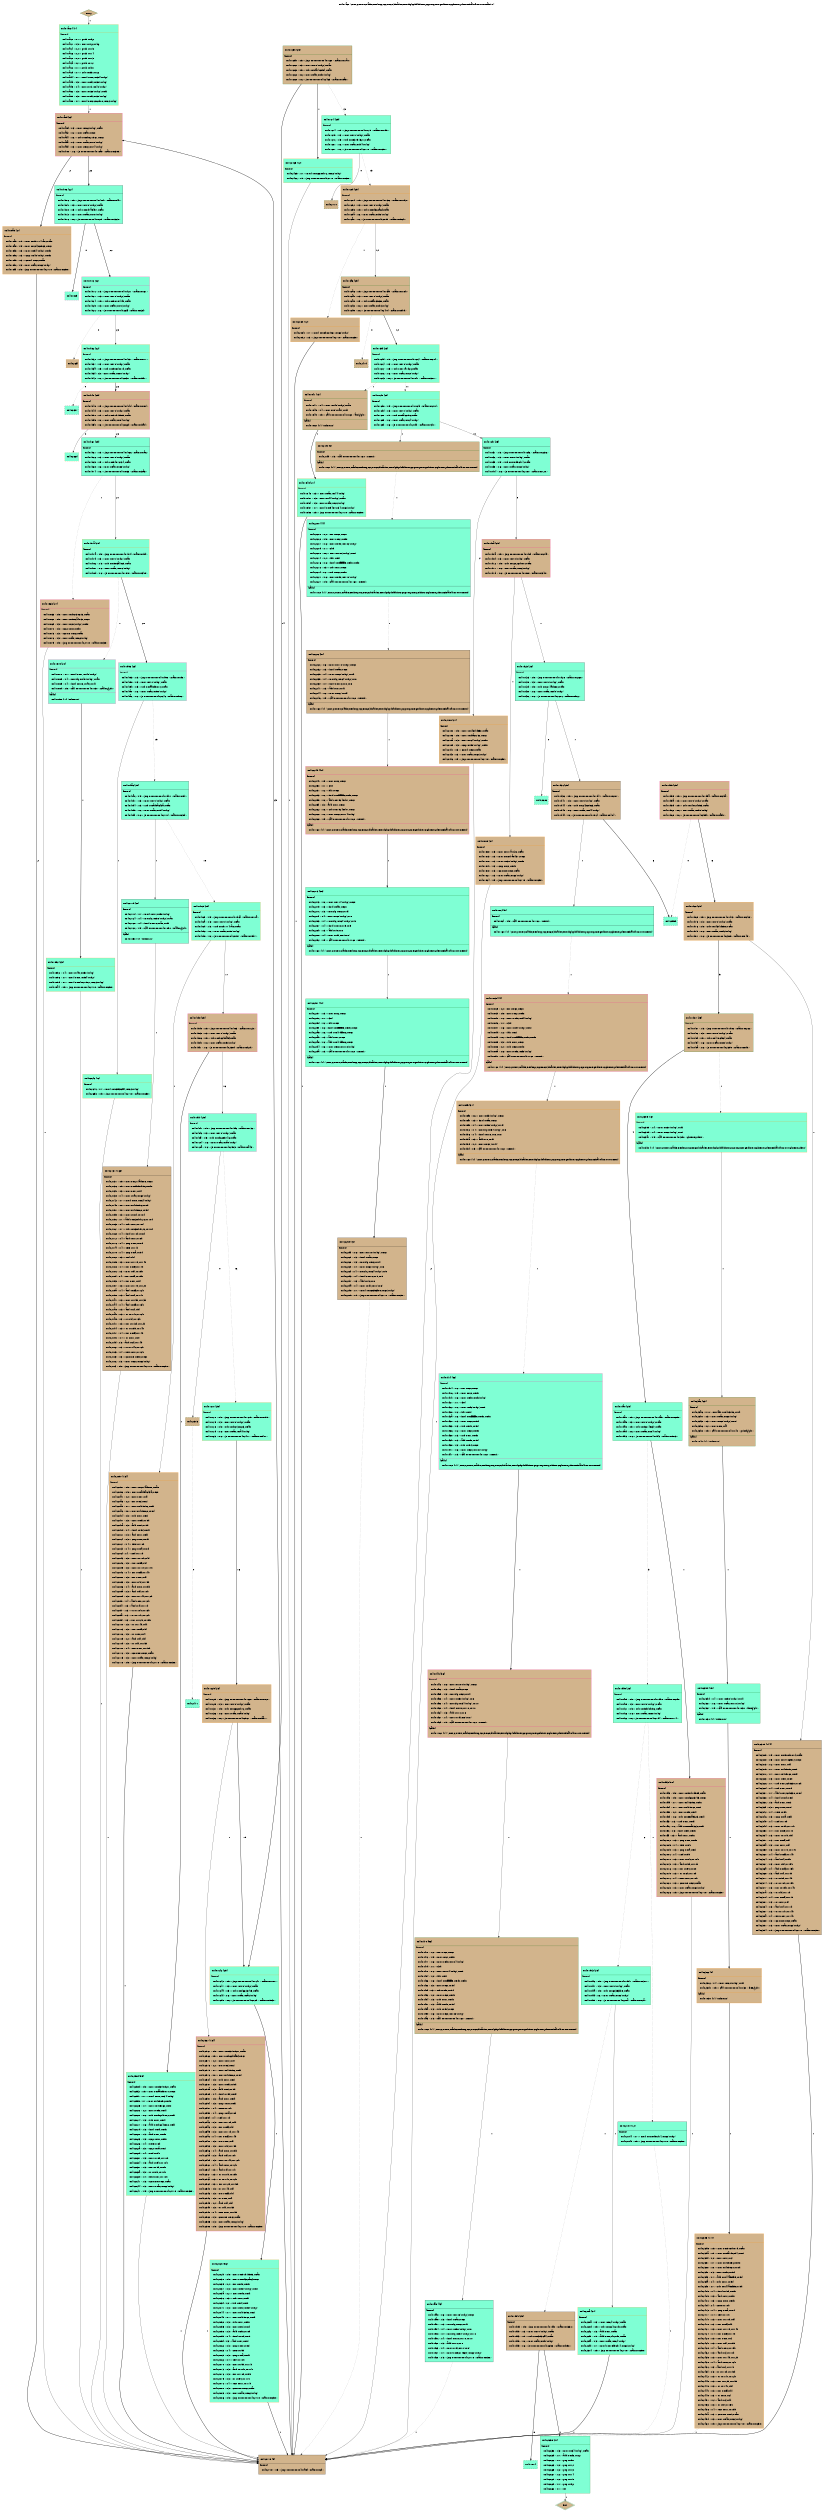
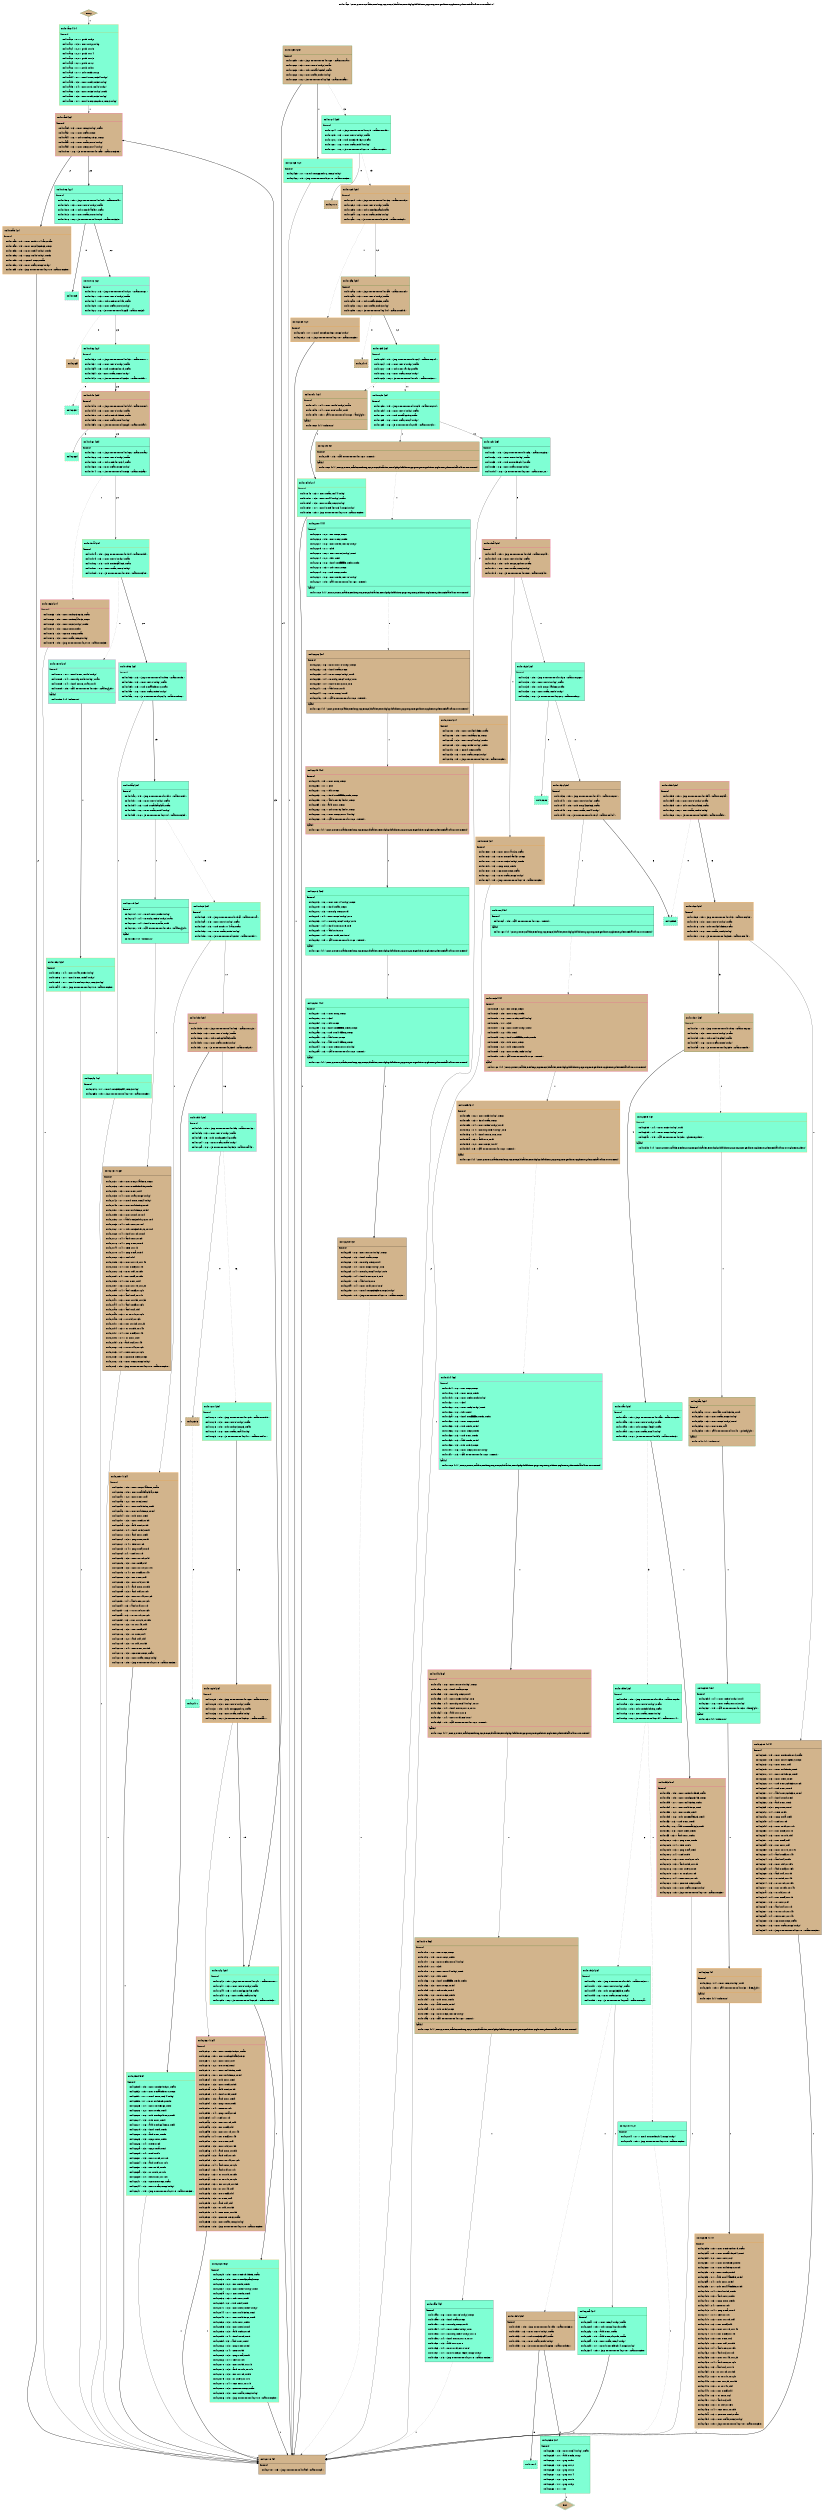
(154, 740) -> (154, 740)
(612, 2331) -> (612, 2331)
